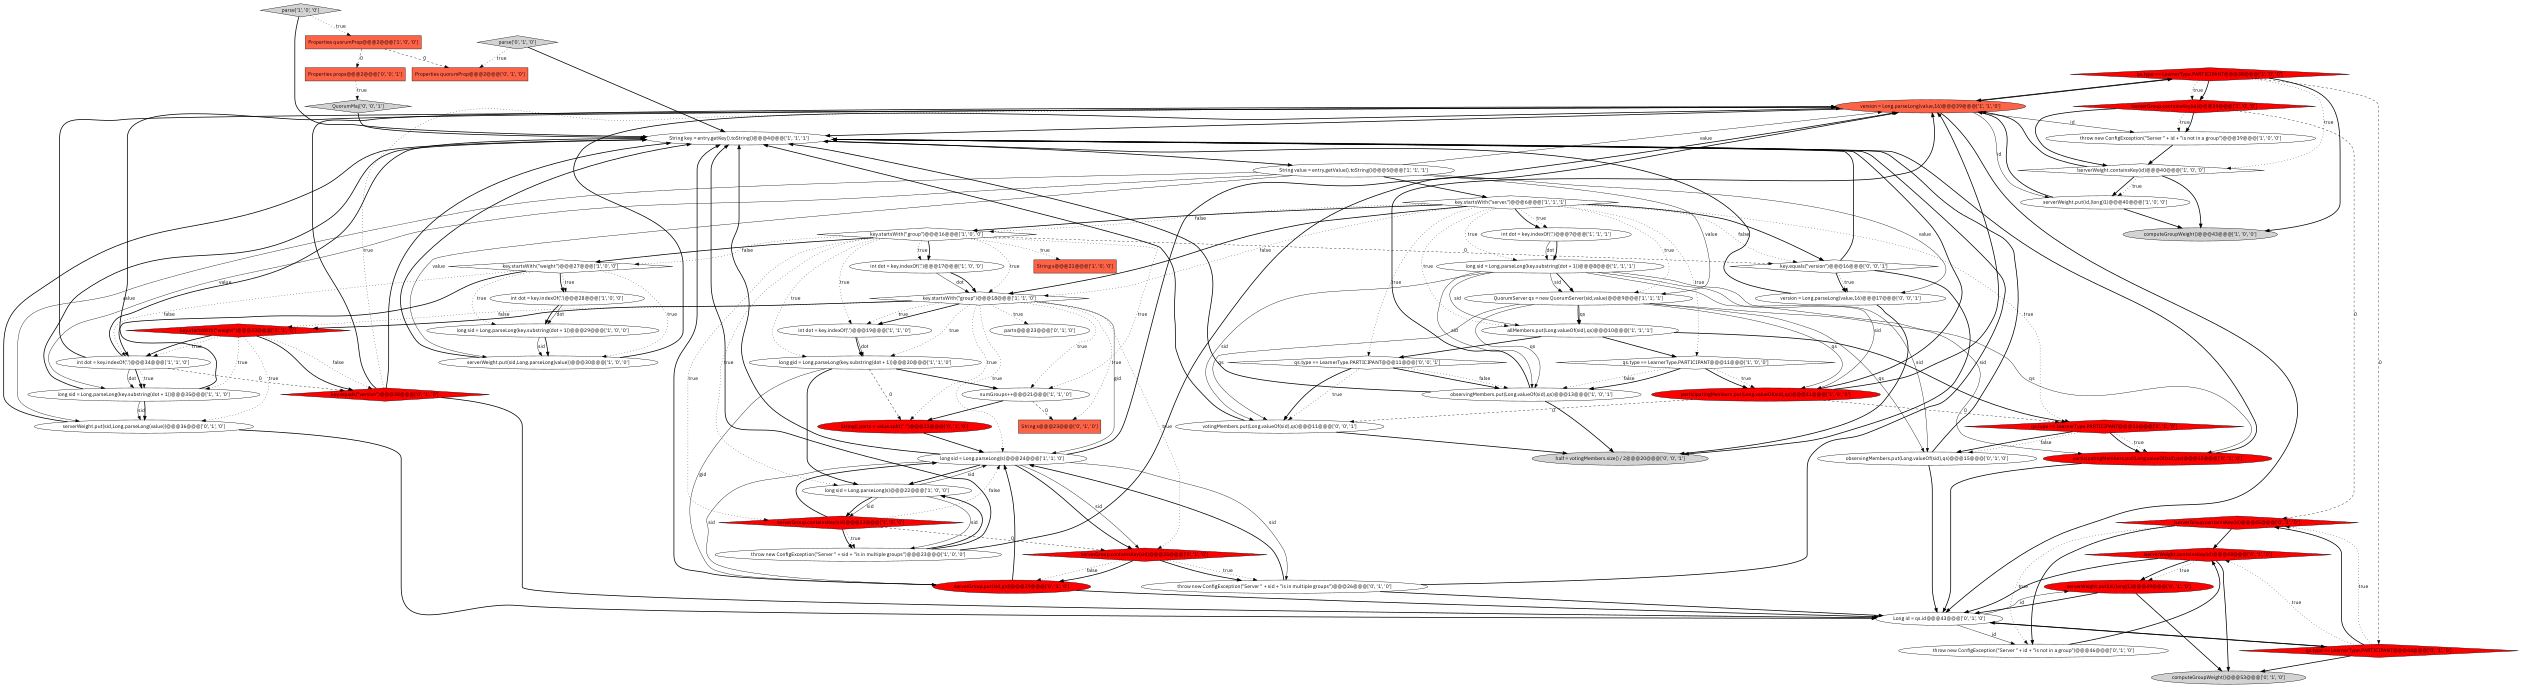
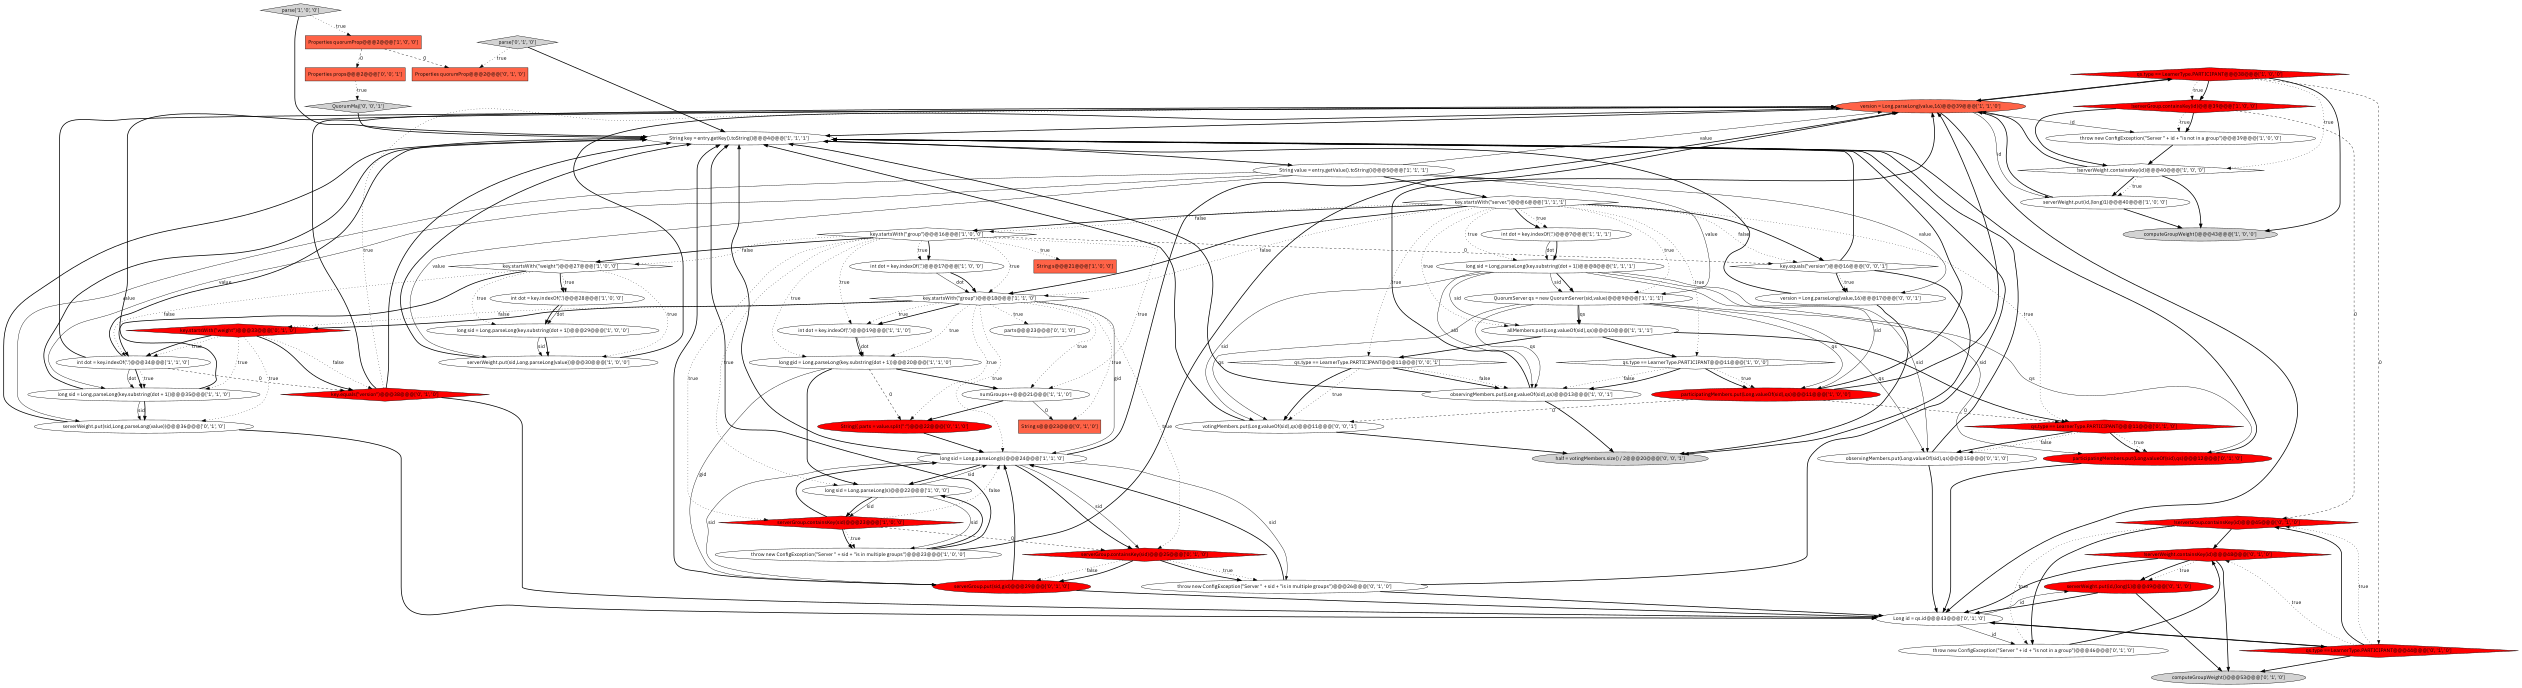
(1041, 409) -> (1041, 409)
